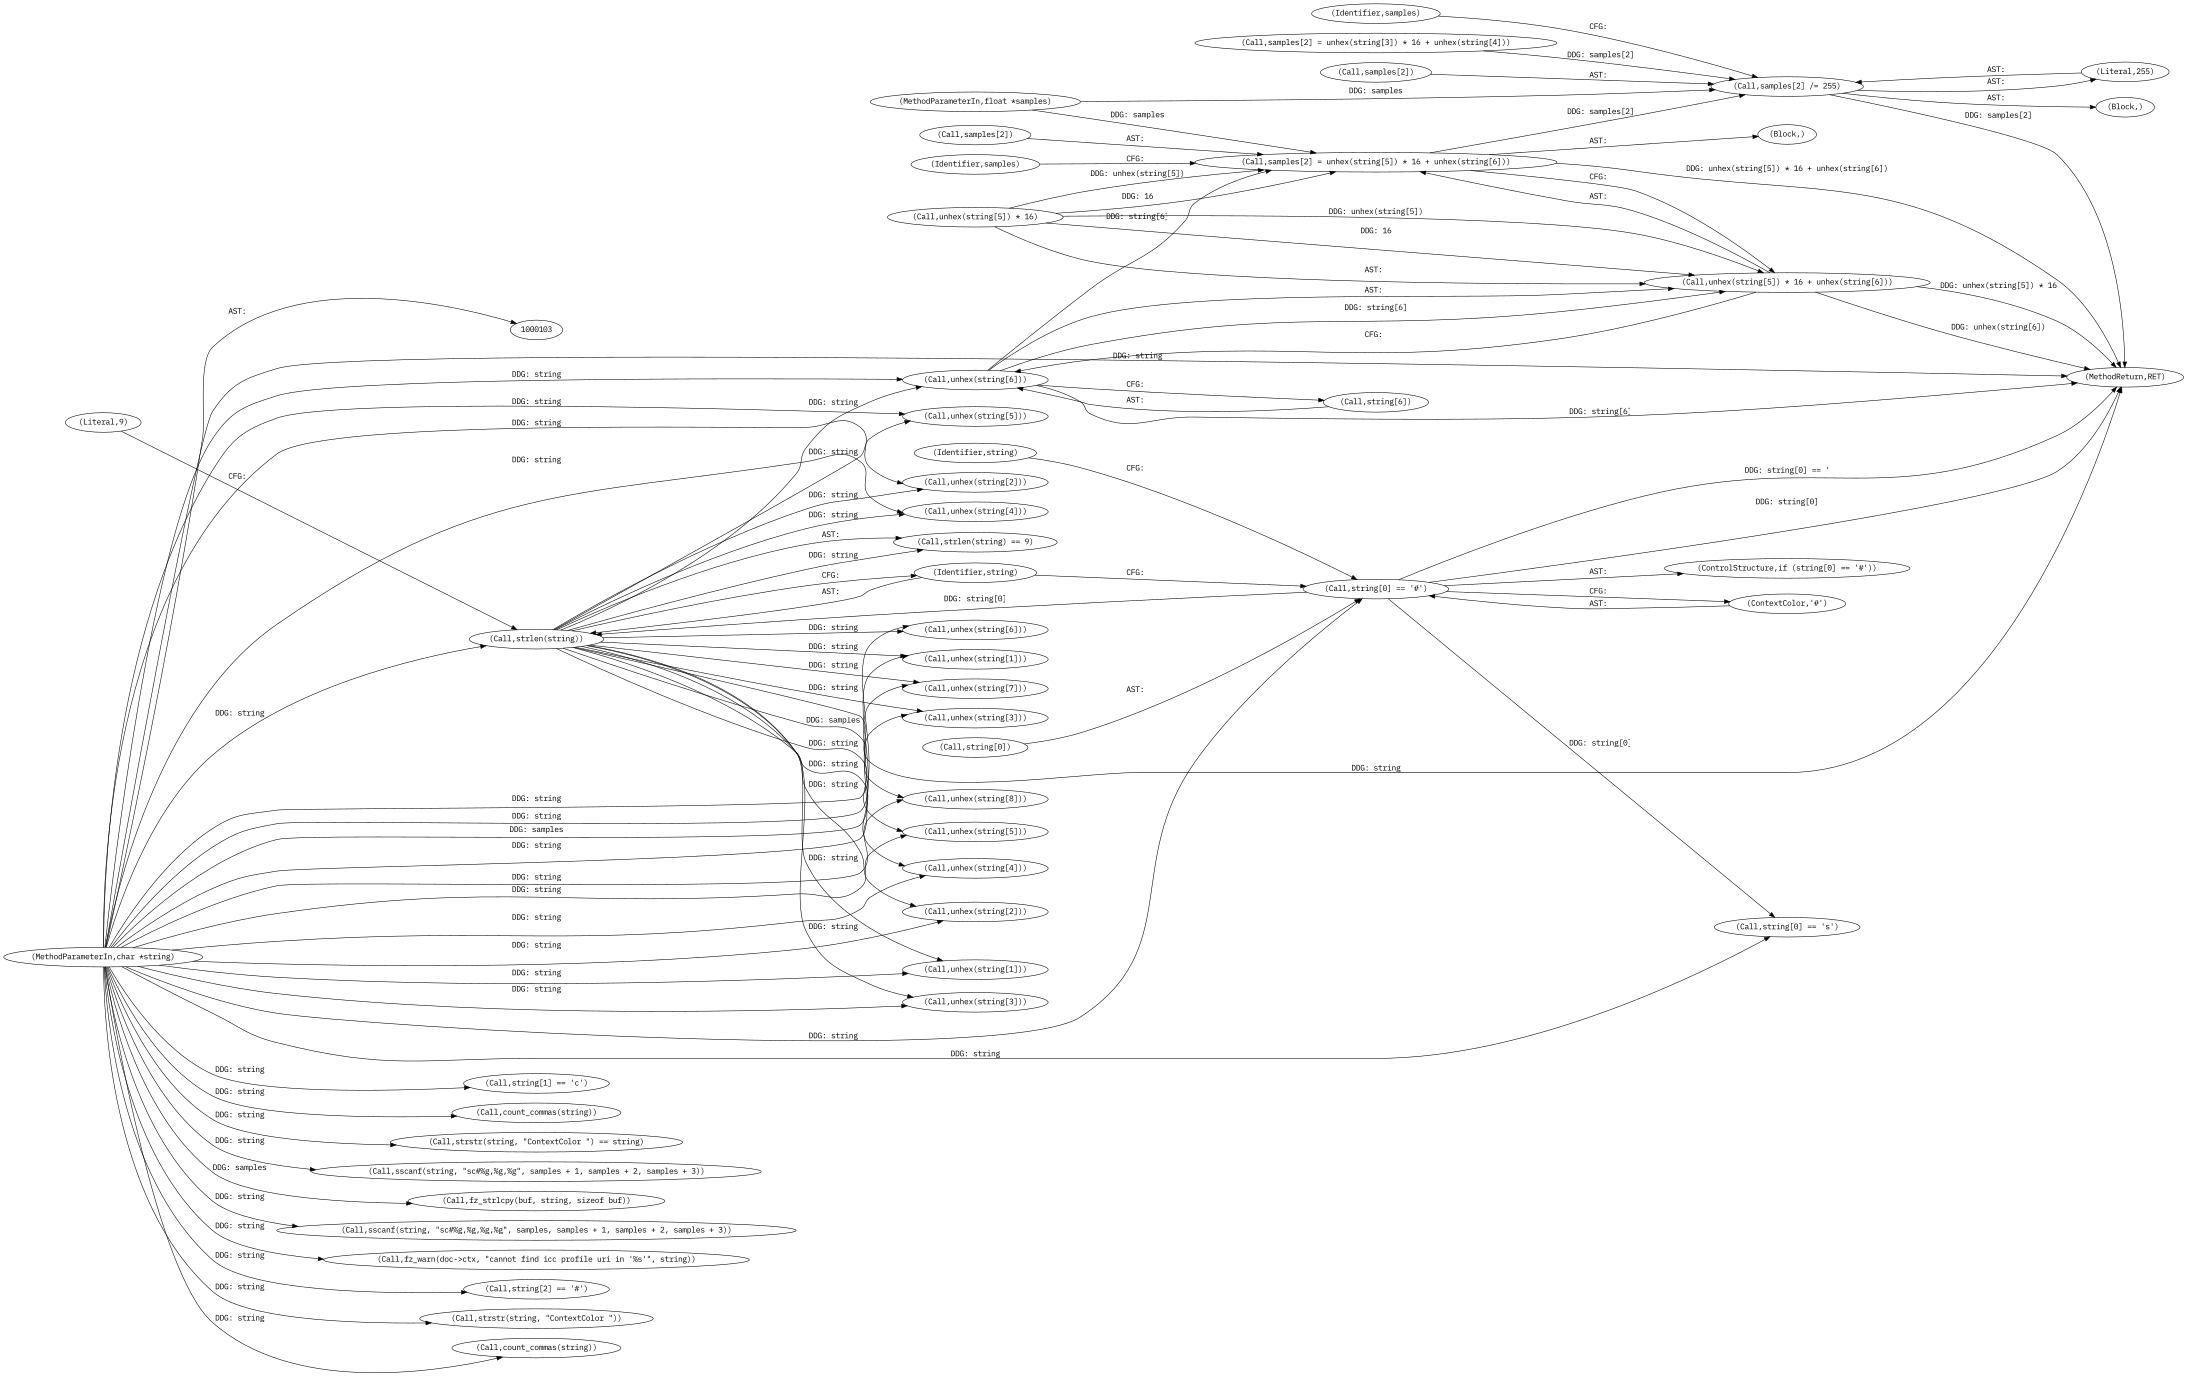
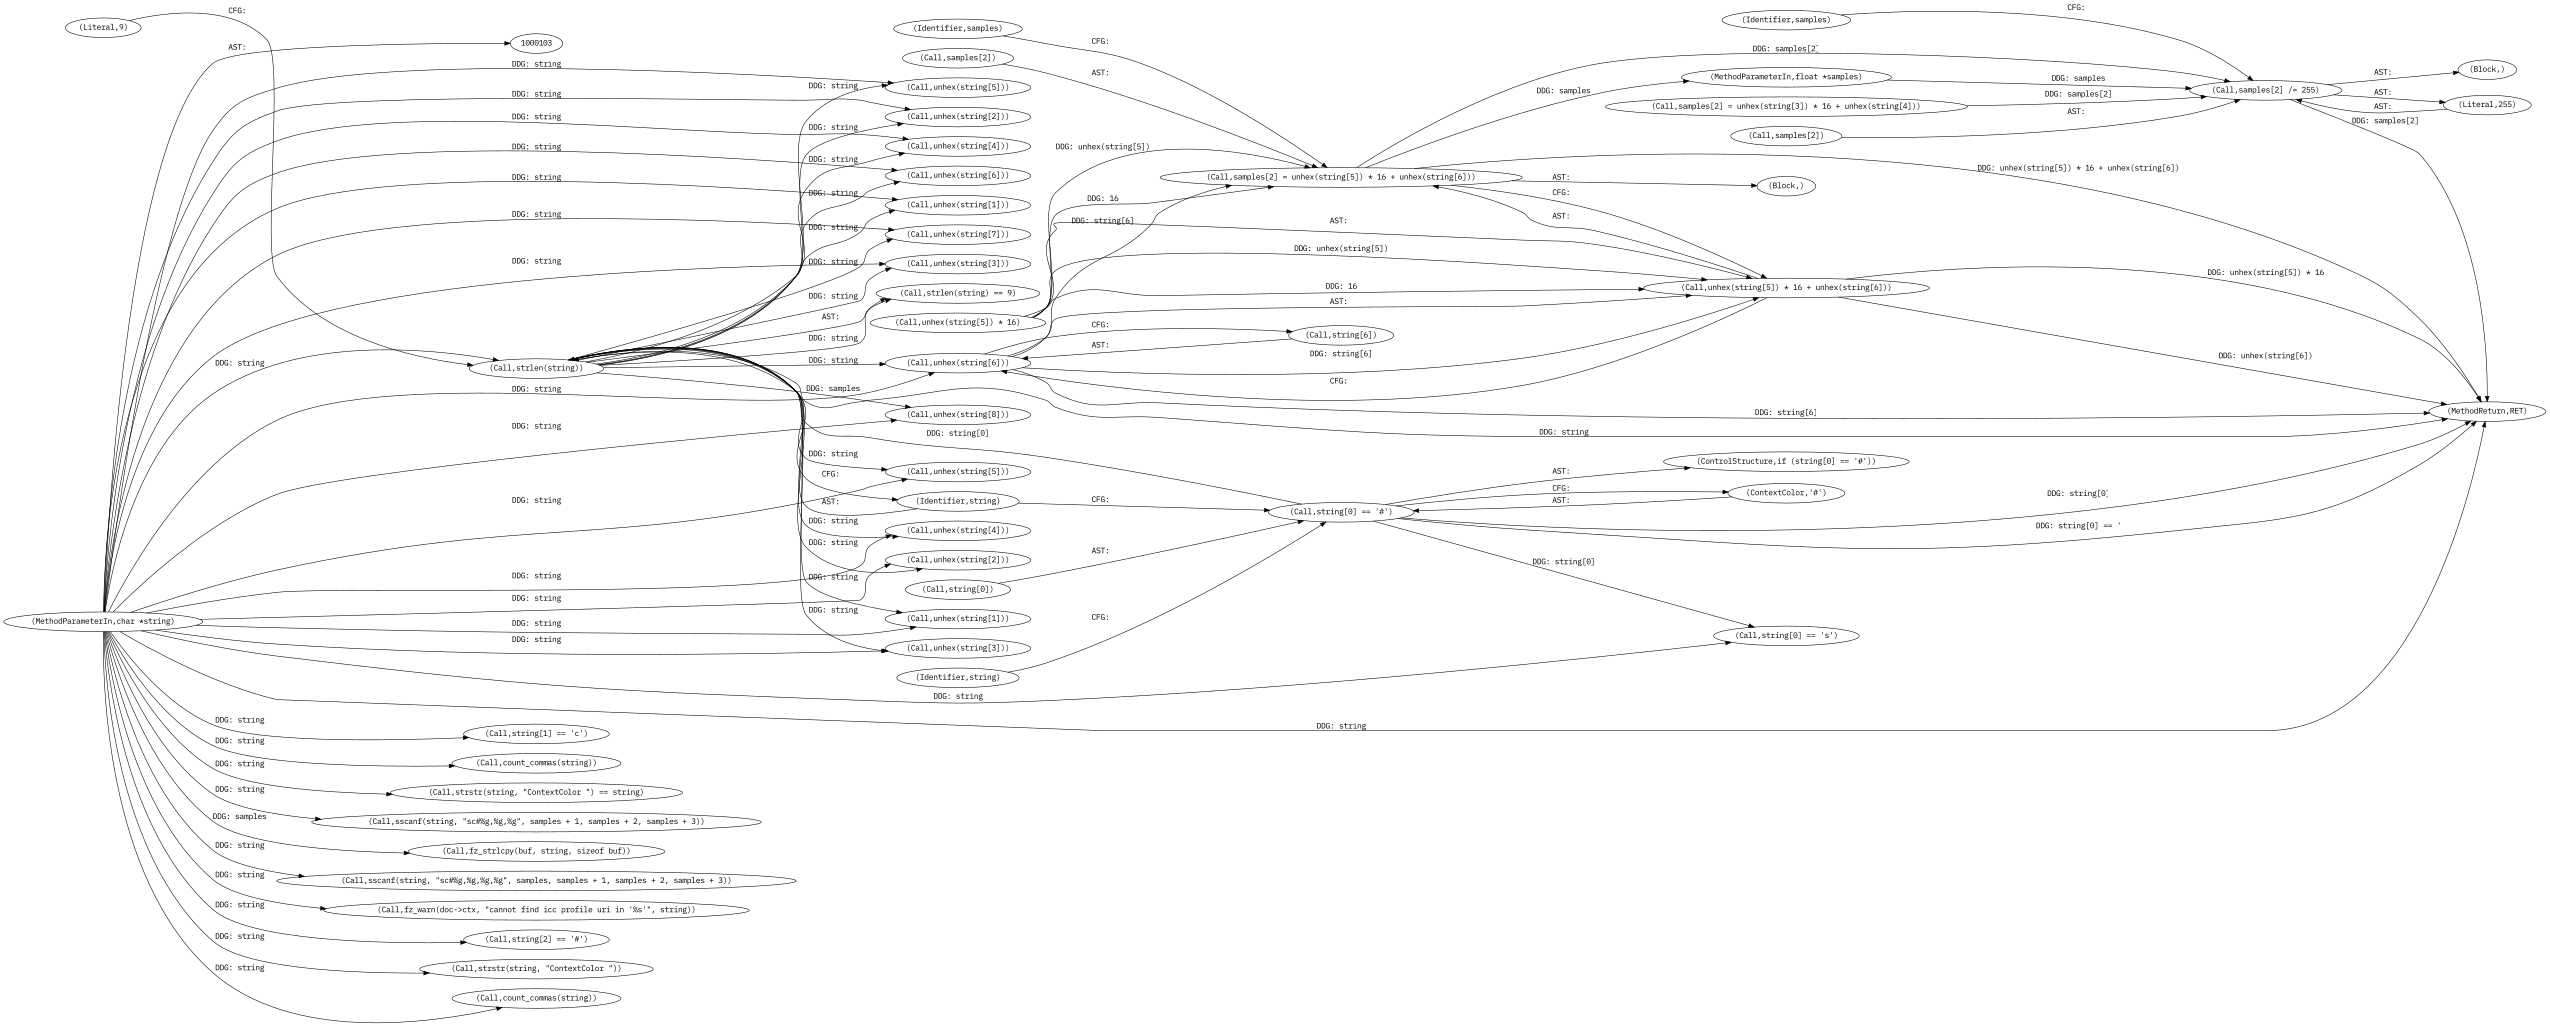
(1171, 131) -> (1522, 113)
(536, 830) -> (536, 215)
(858, 1040) -> none
